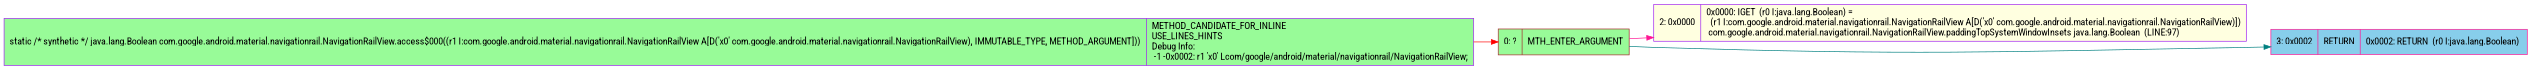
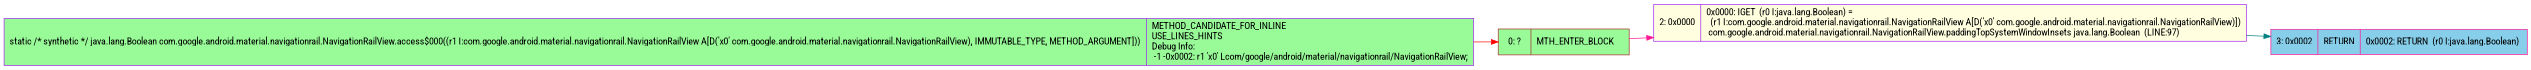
(1576, 42) -> (1575, 42)
(1947, 52) -> (2255, 36)
